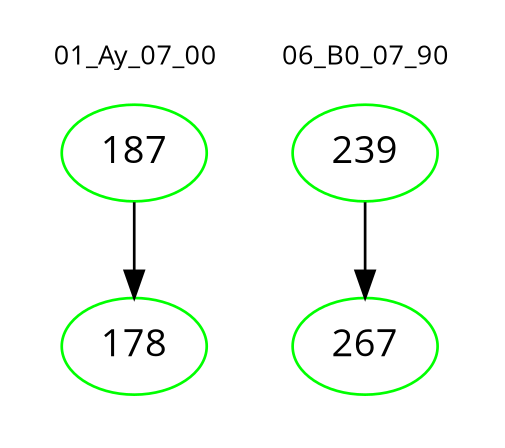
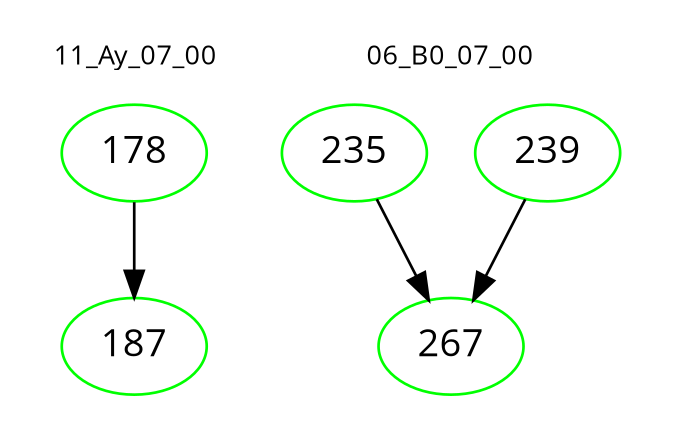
(136, 58) -> (136, 58)
(366, 58) -> (451, 58)
none -> (354, 153)
(134, 237) -> (134, 237)
